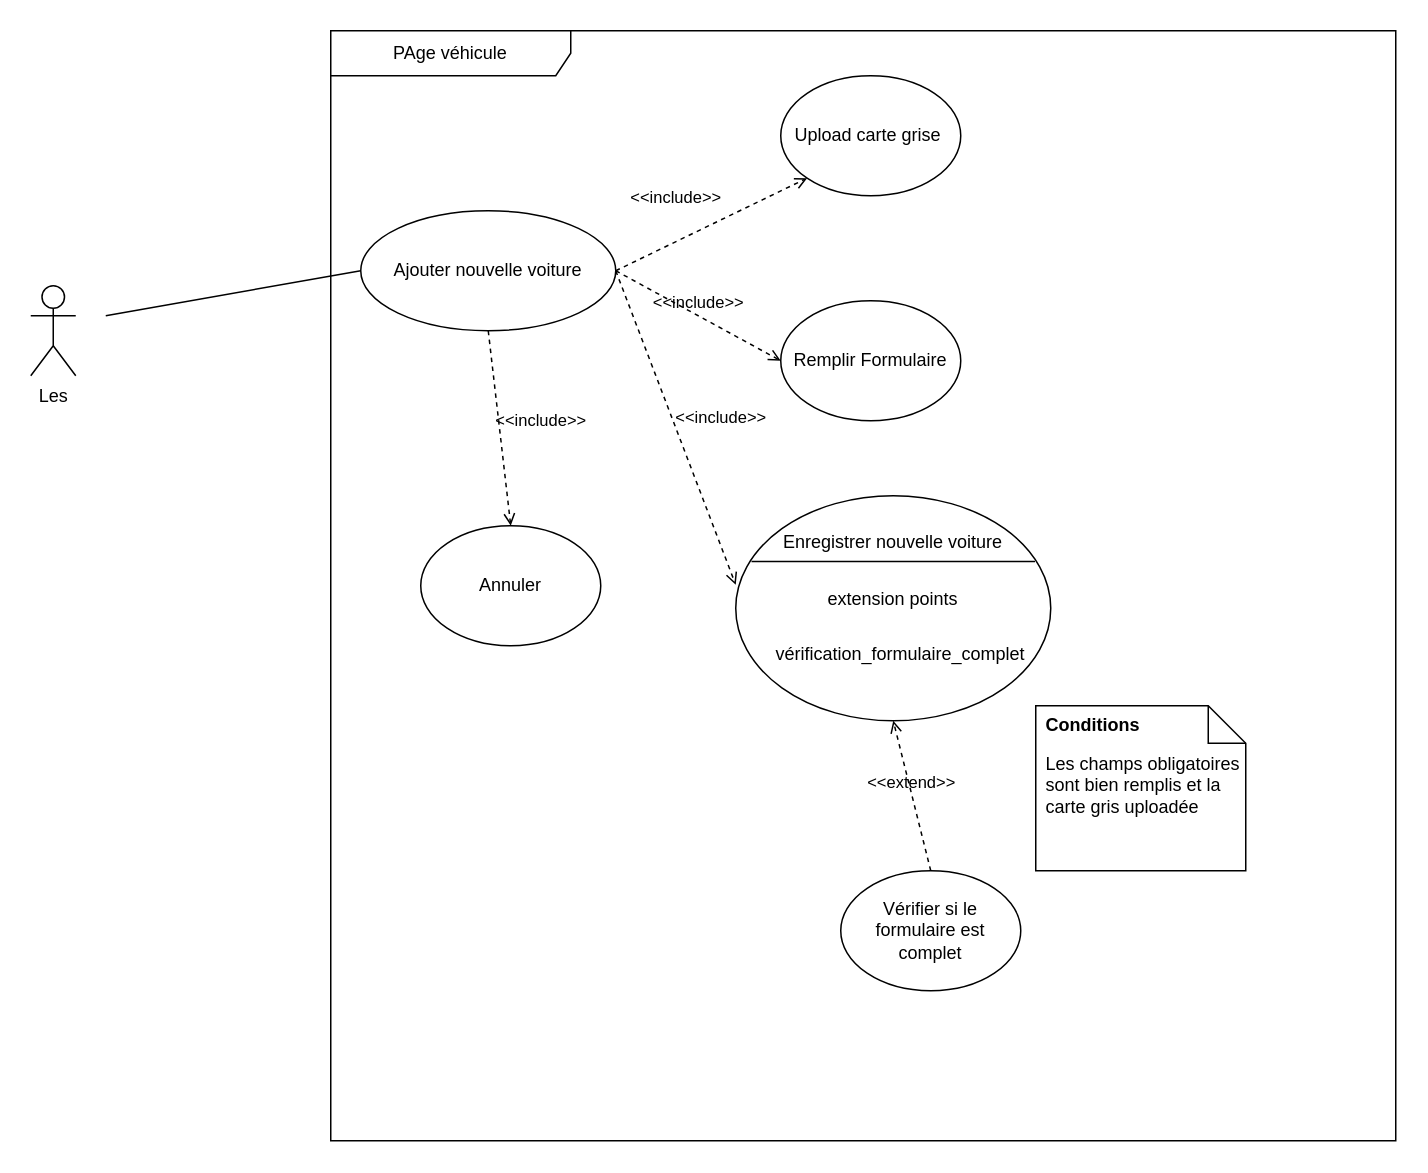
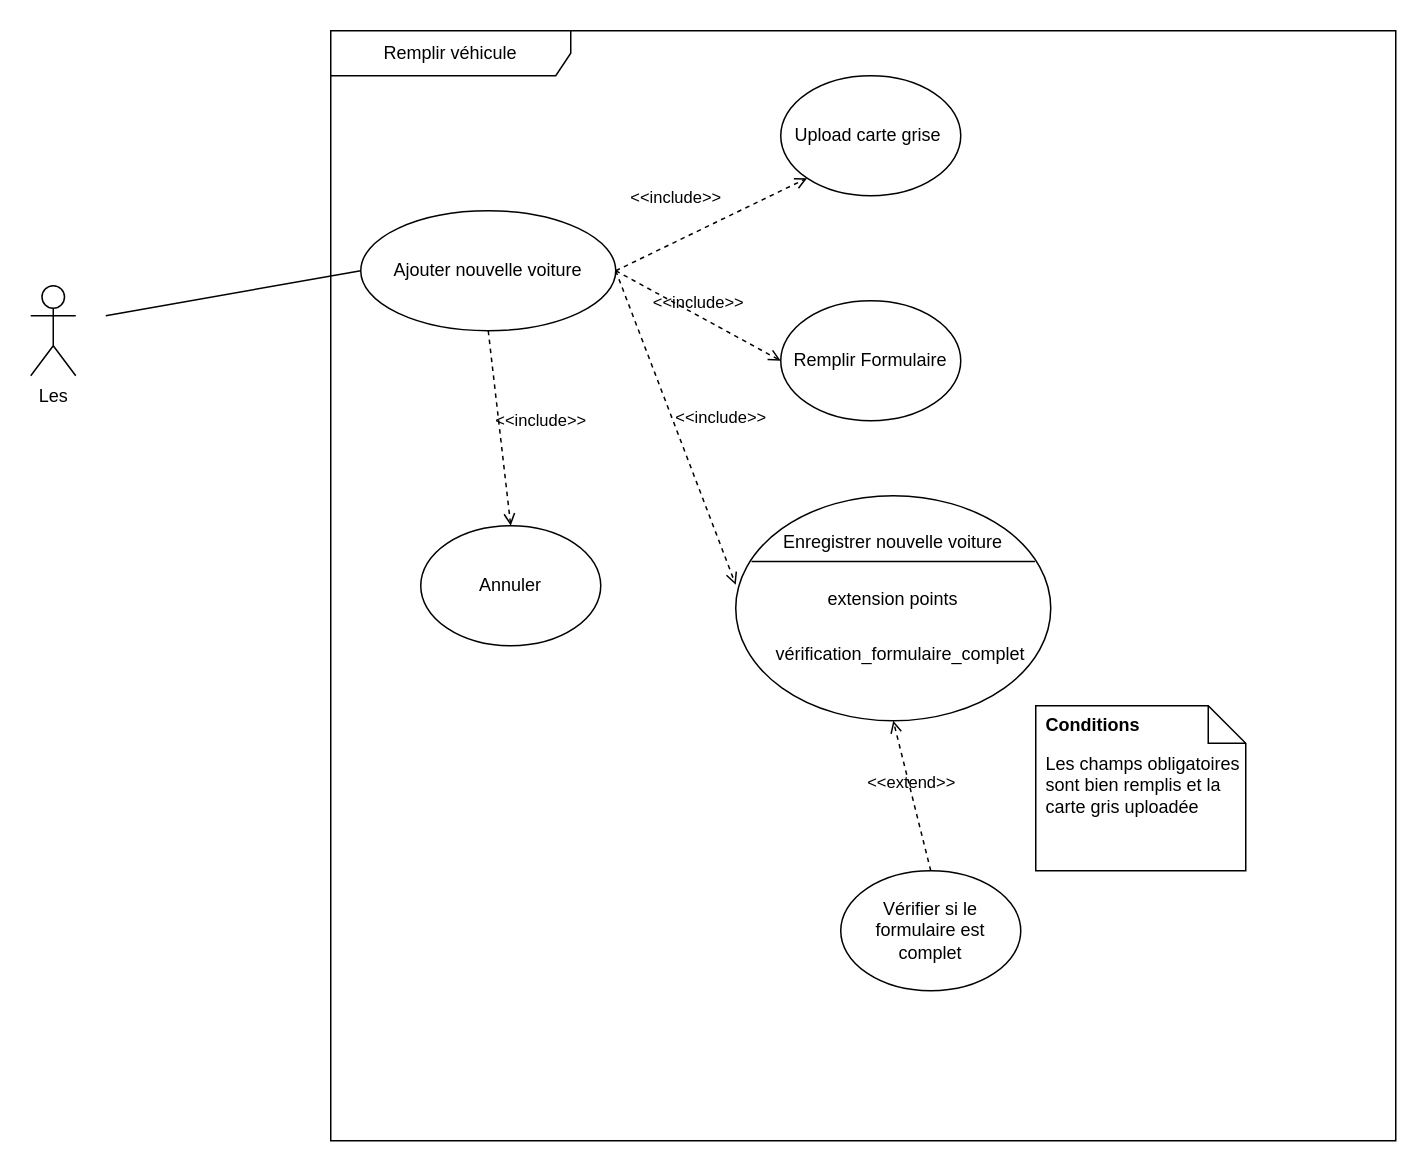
(451, 53) -> (451, 53)
